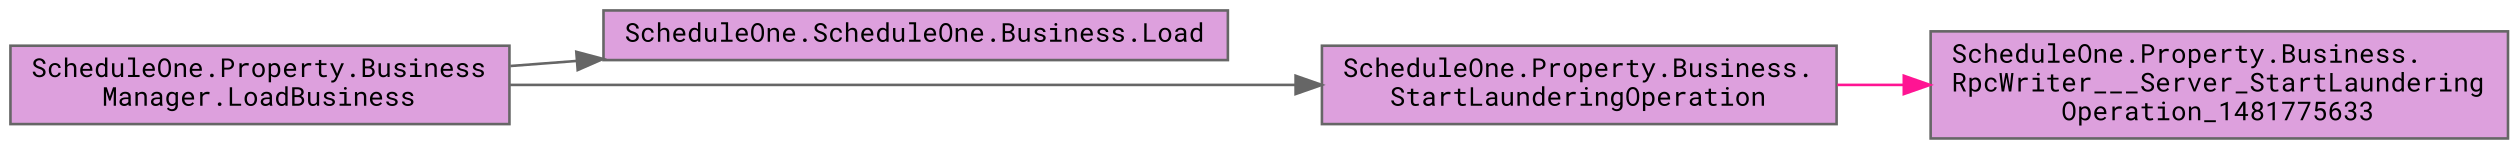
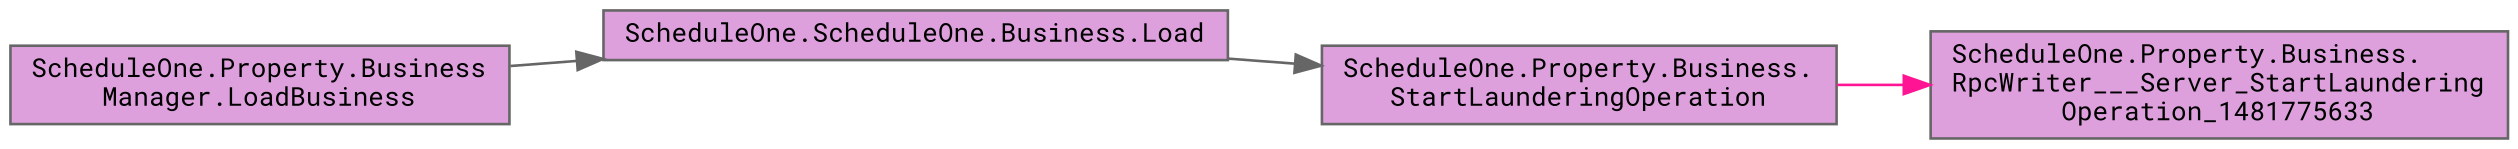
(903, 85) -> (1262, 61)
